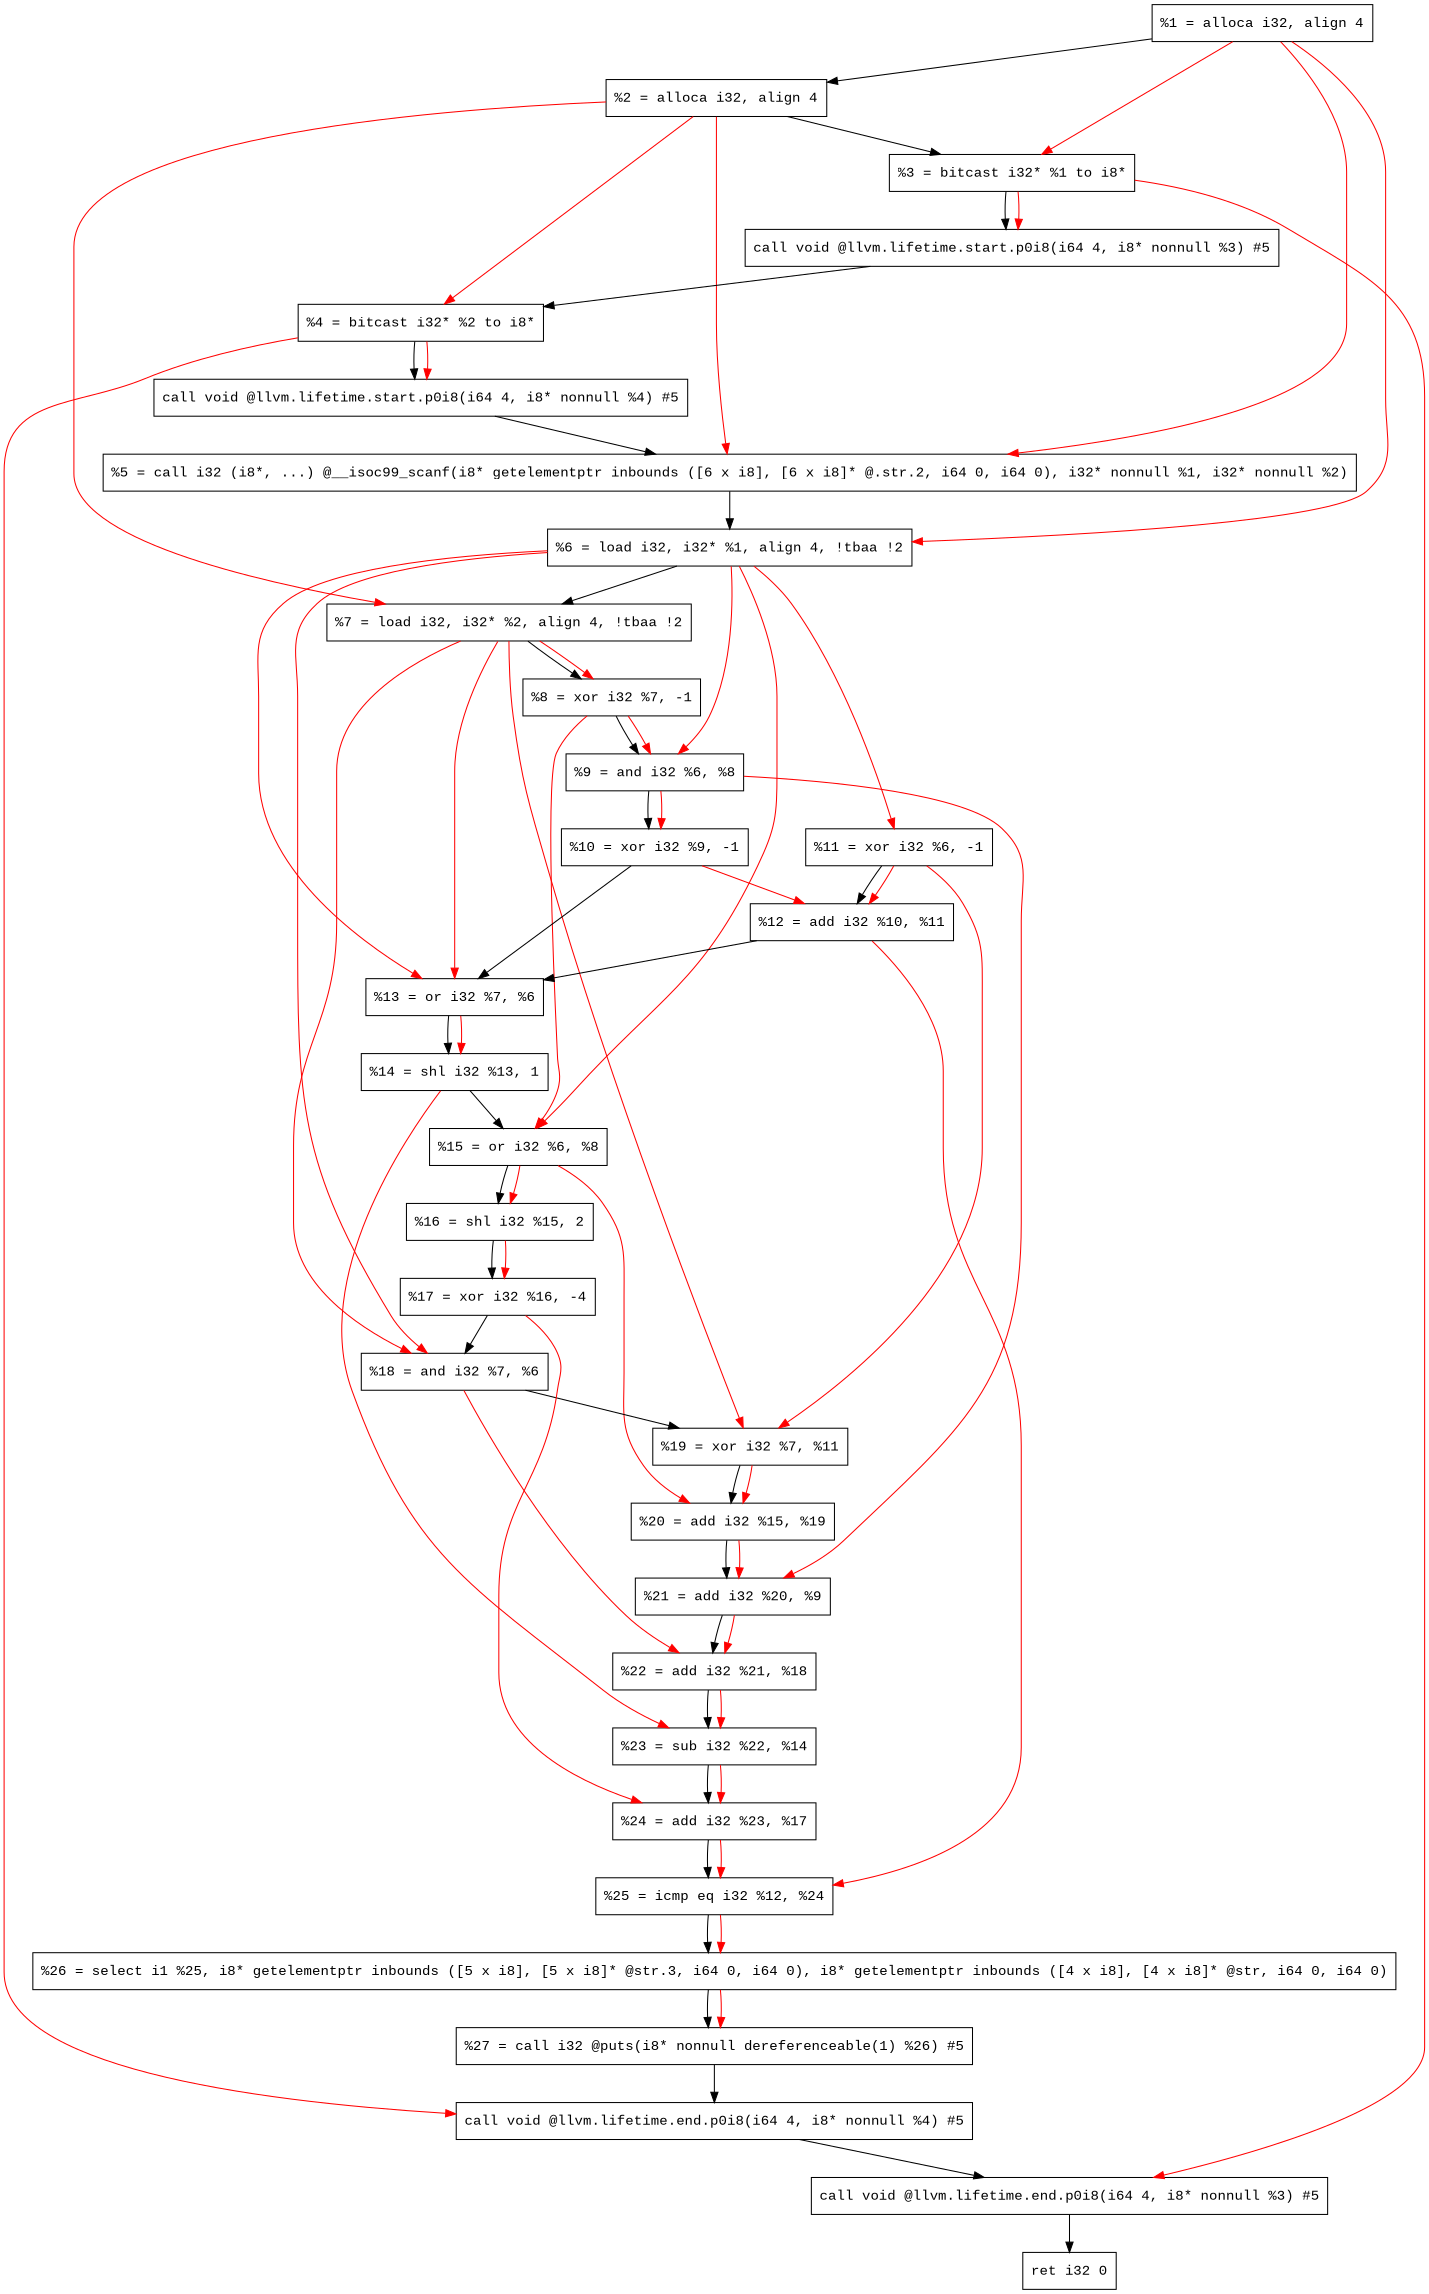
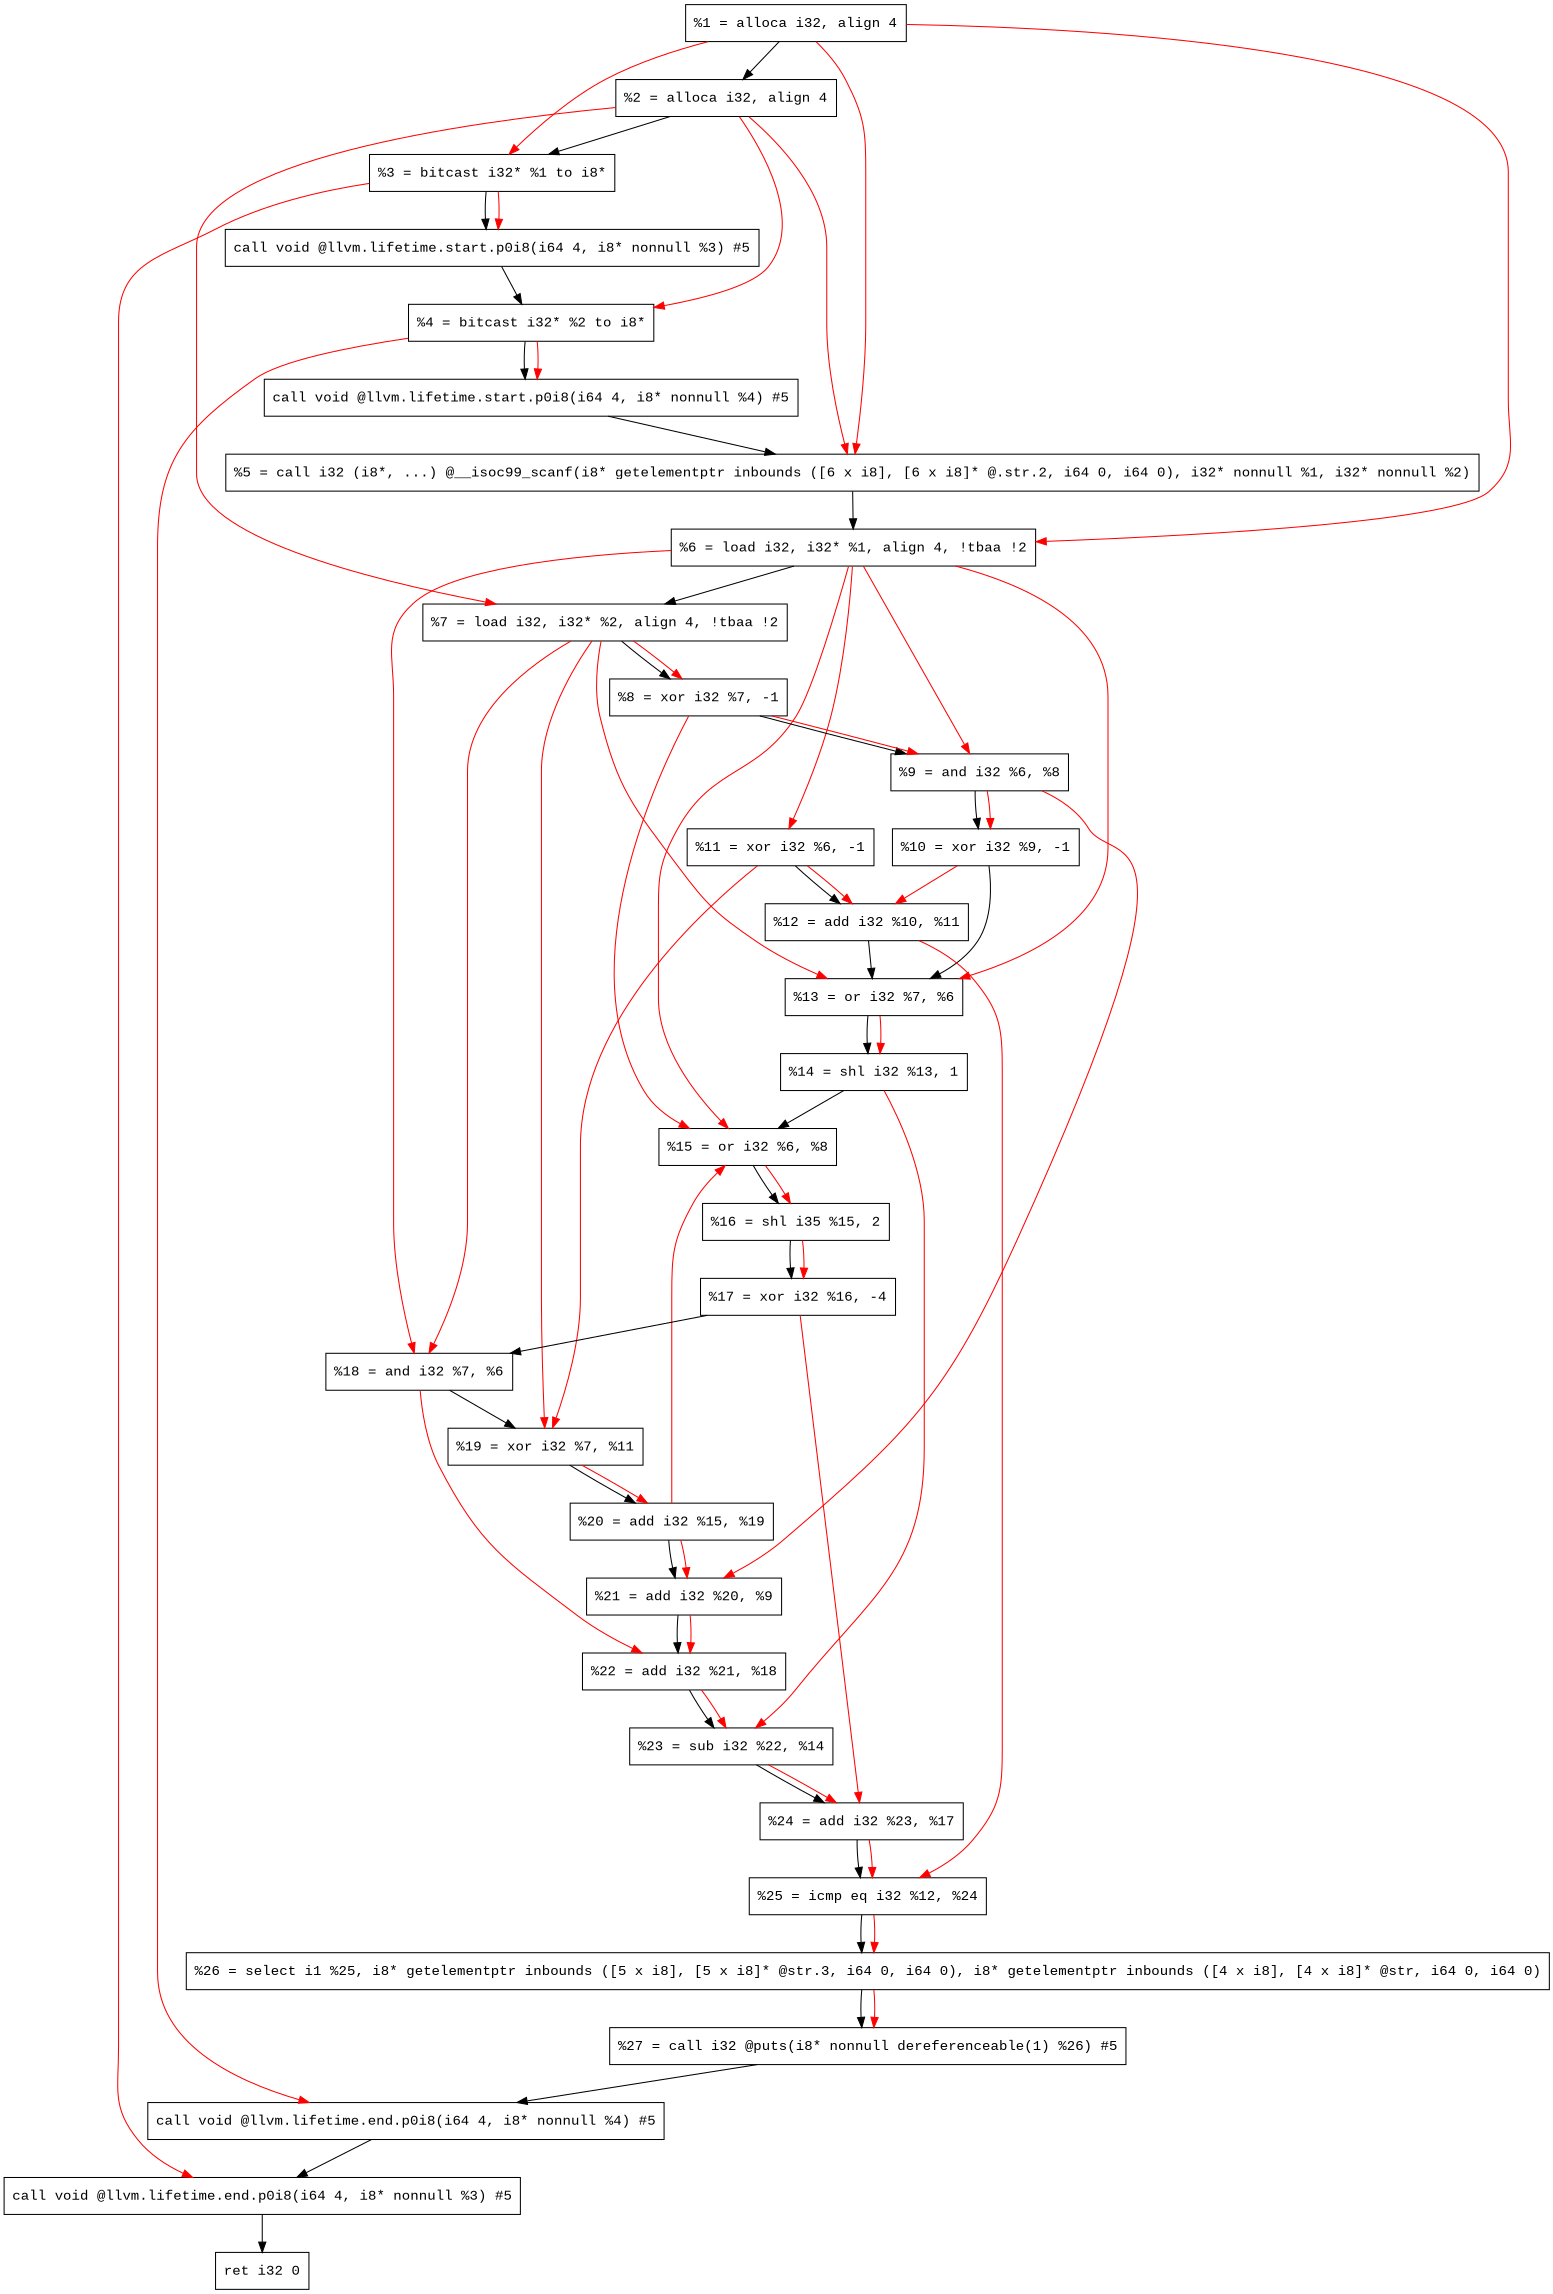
(500, 1222) -> (796, 1222)
(624, 1330) -> (672, 1332)
